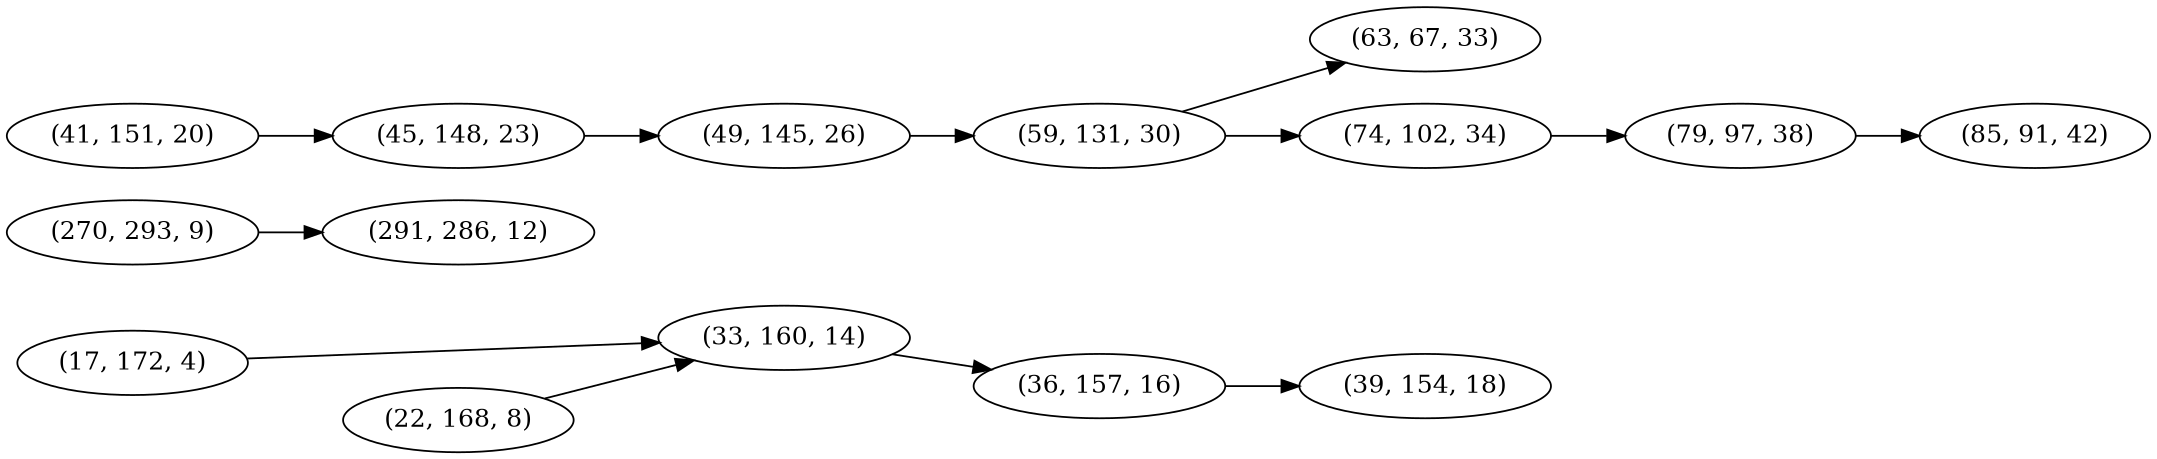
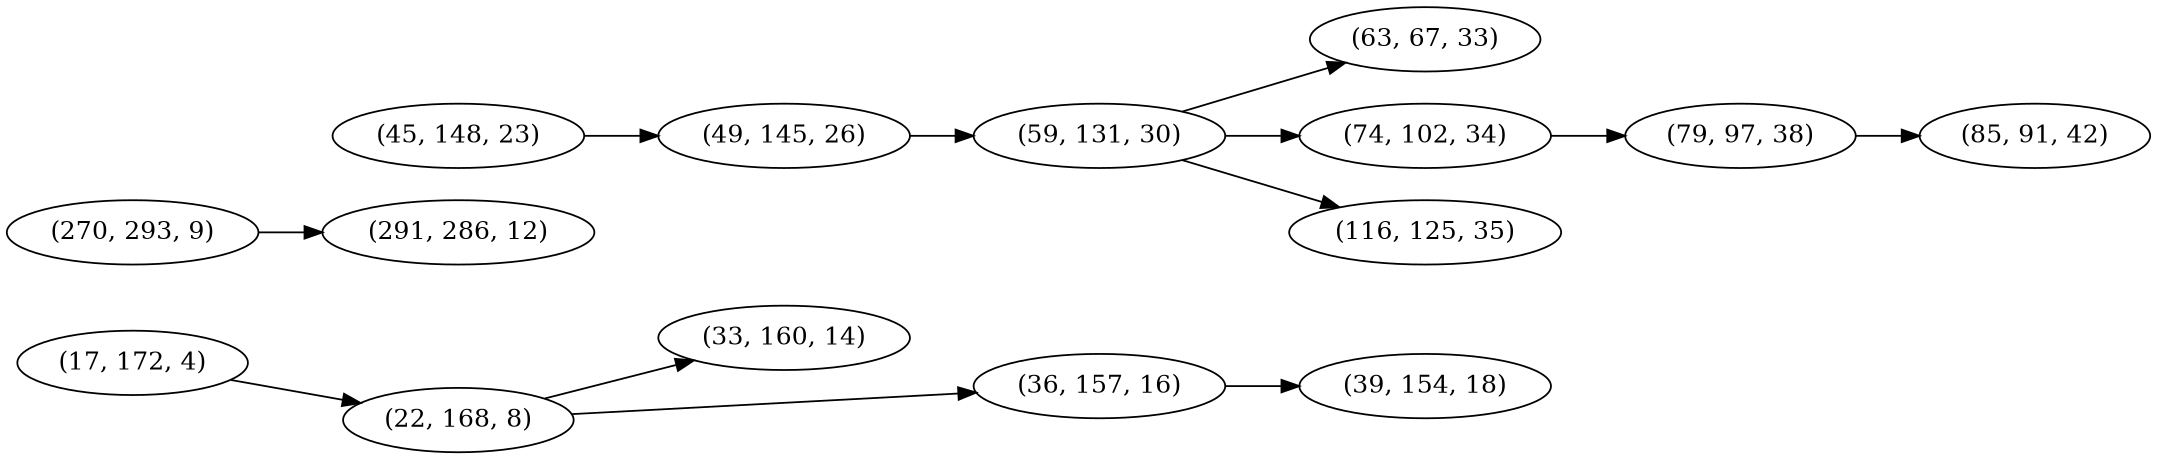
(133, 136) -> none
none -> (1425, 232)
(444, 351) -> (287, 390)
(933, 361) -> (765, 404)
